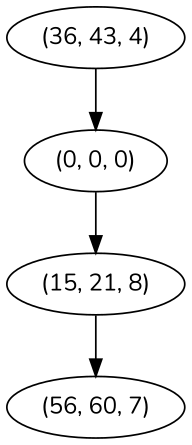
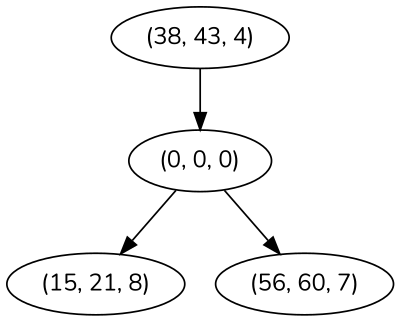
(96, 38) -> (200, 38)
(96, 337) -> (246, 215)
